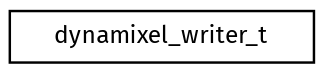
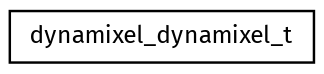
(162, 37) -> (162, 37)
